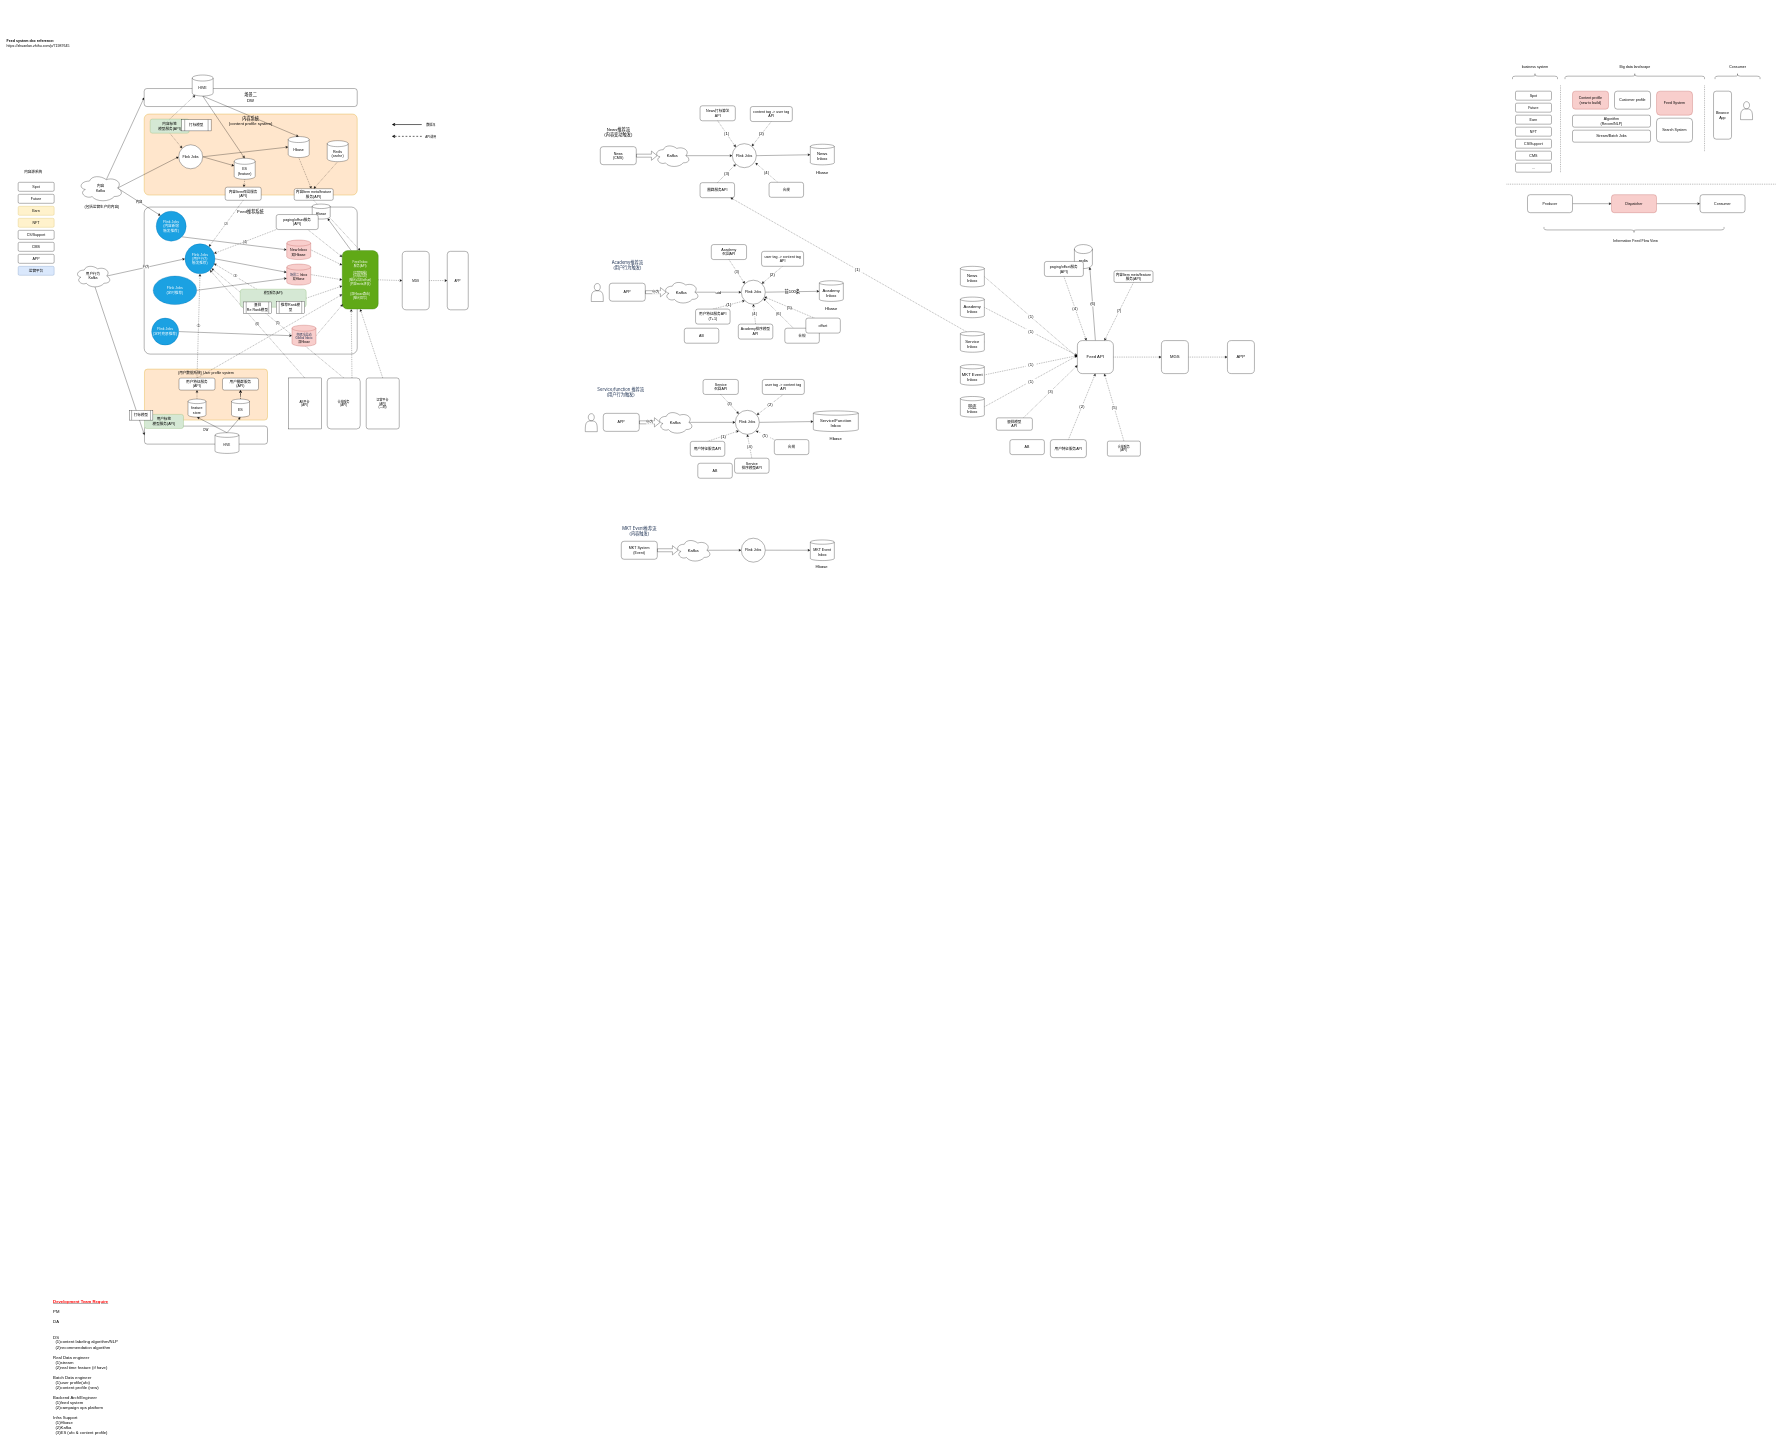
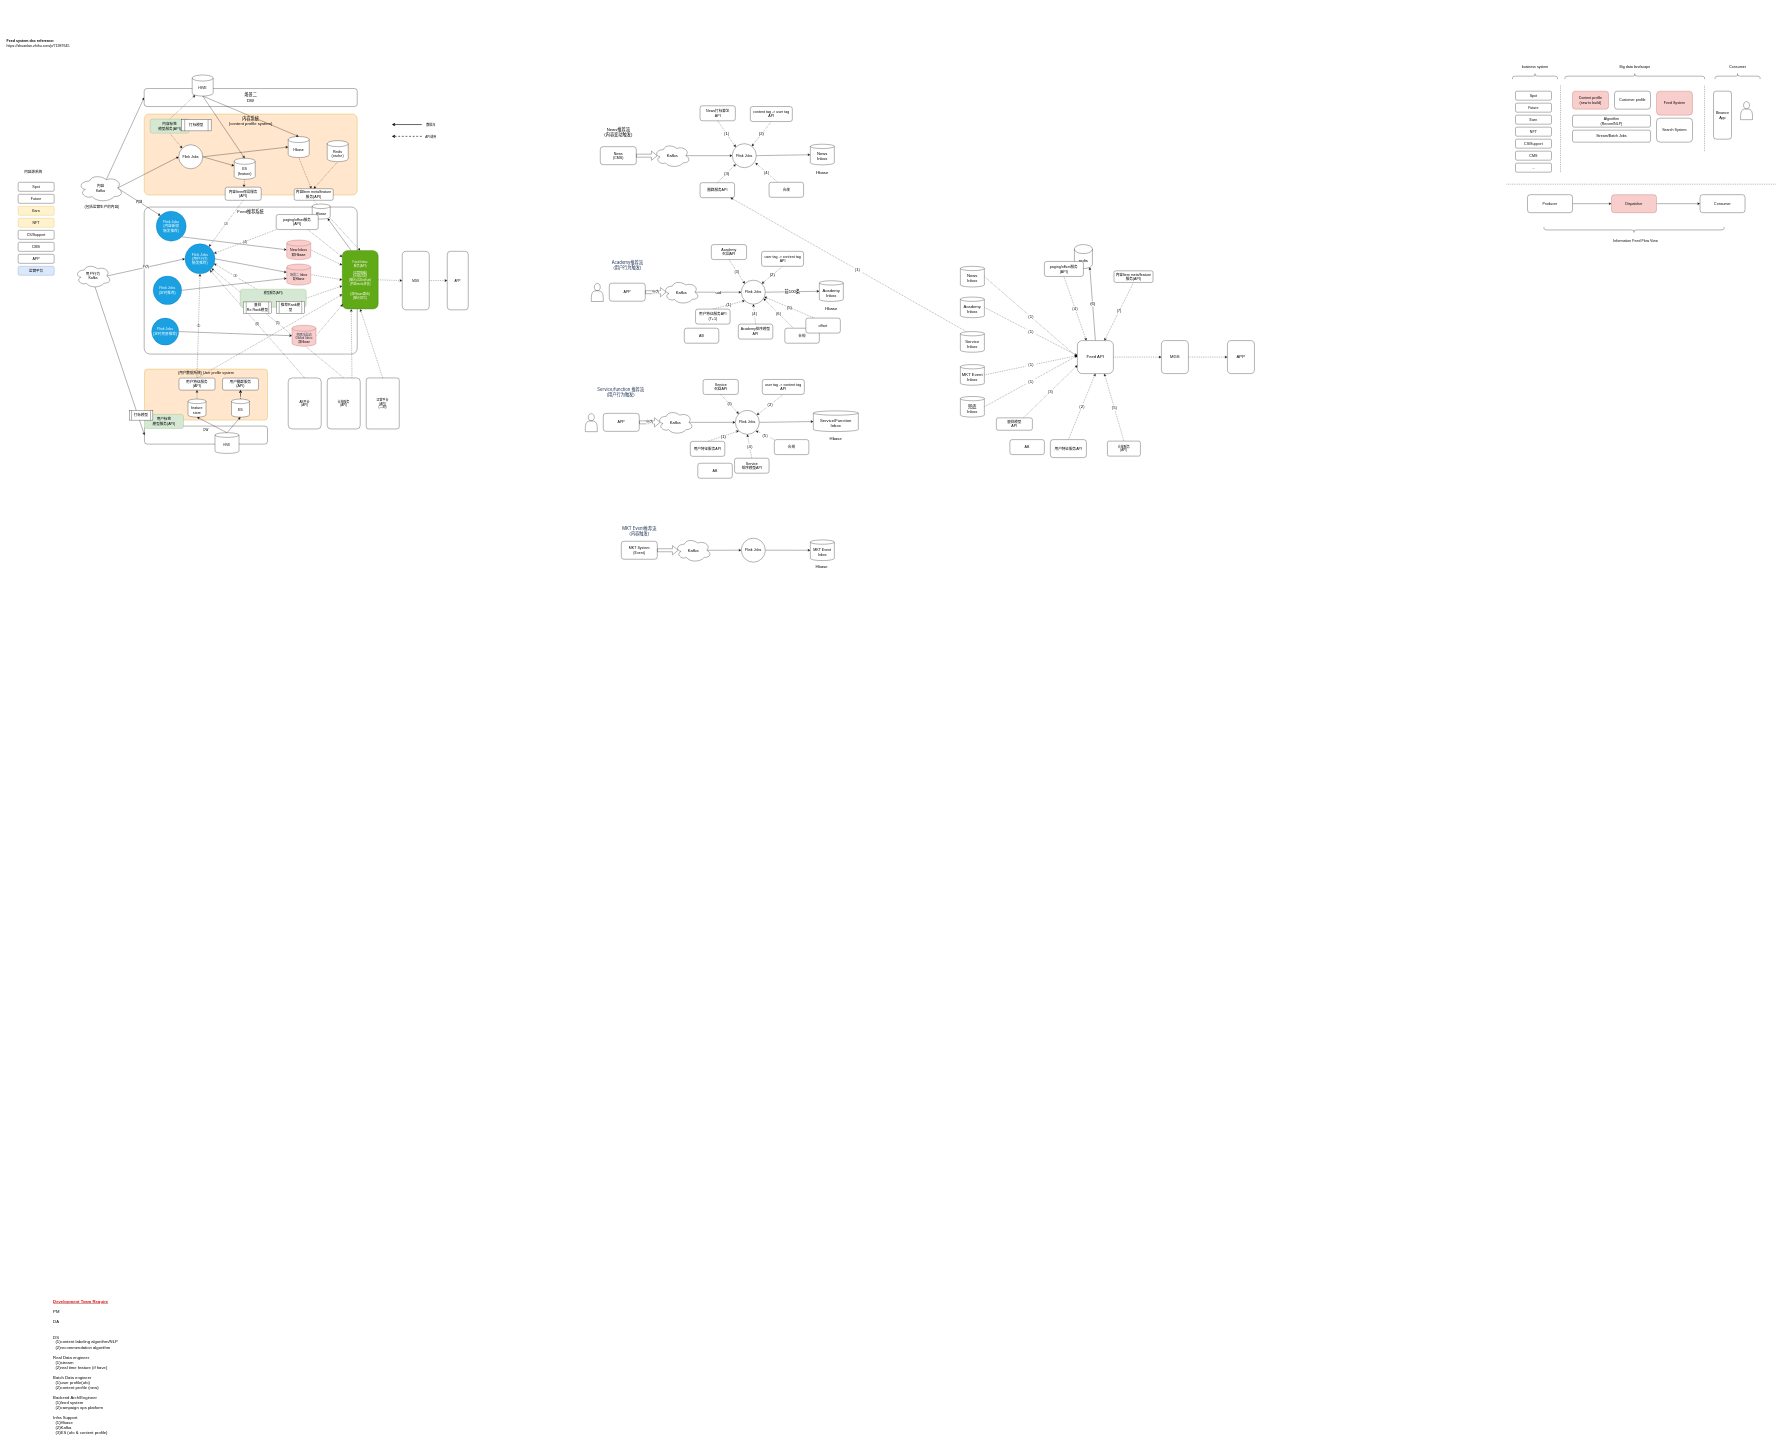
(175, 290) -> (167, 290)
(305, 403) -> (305, 403)
